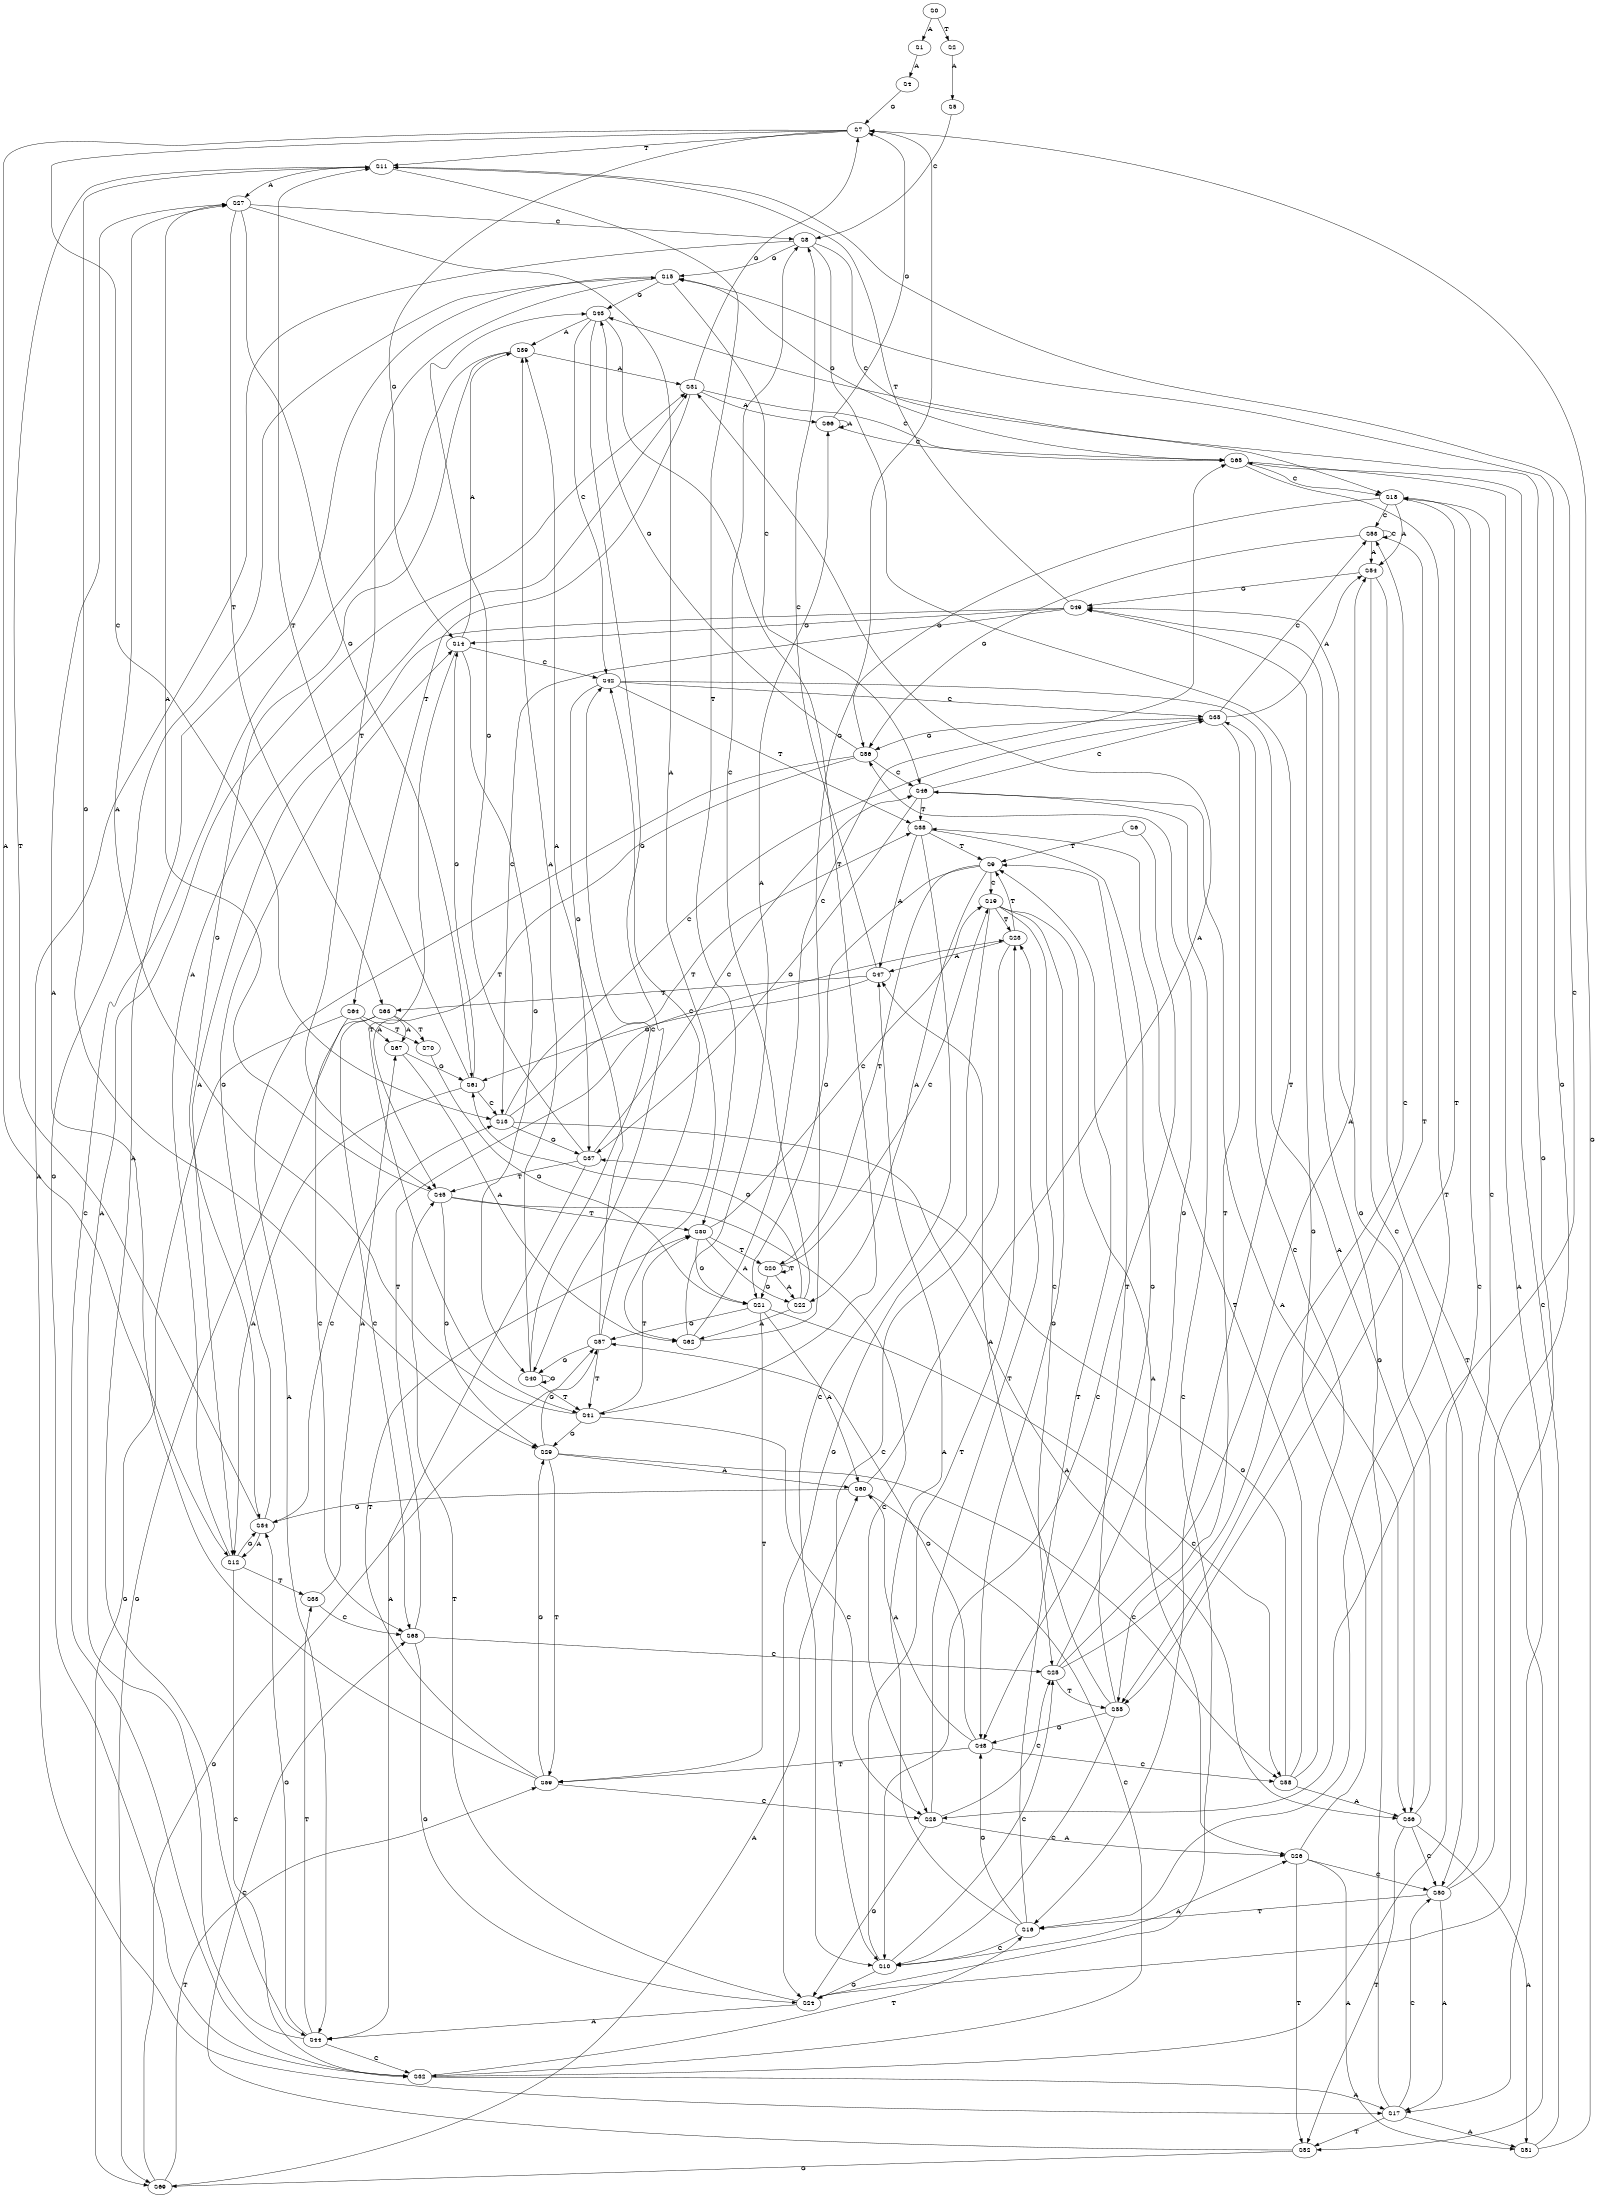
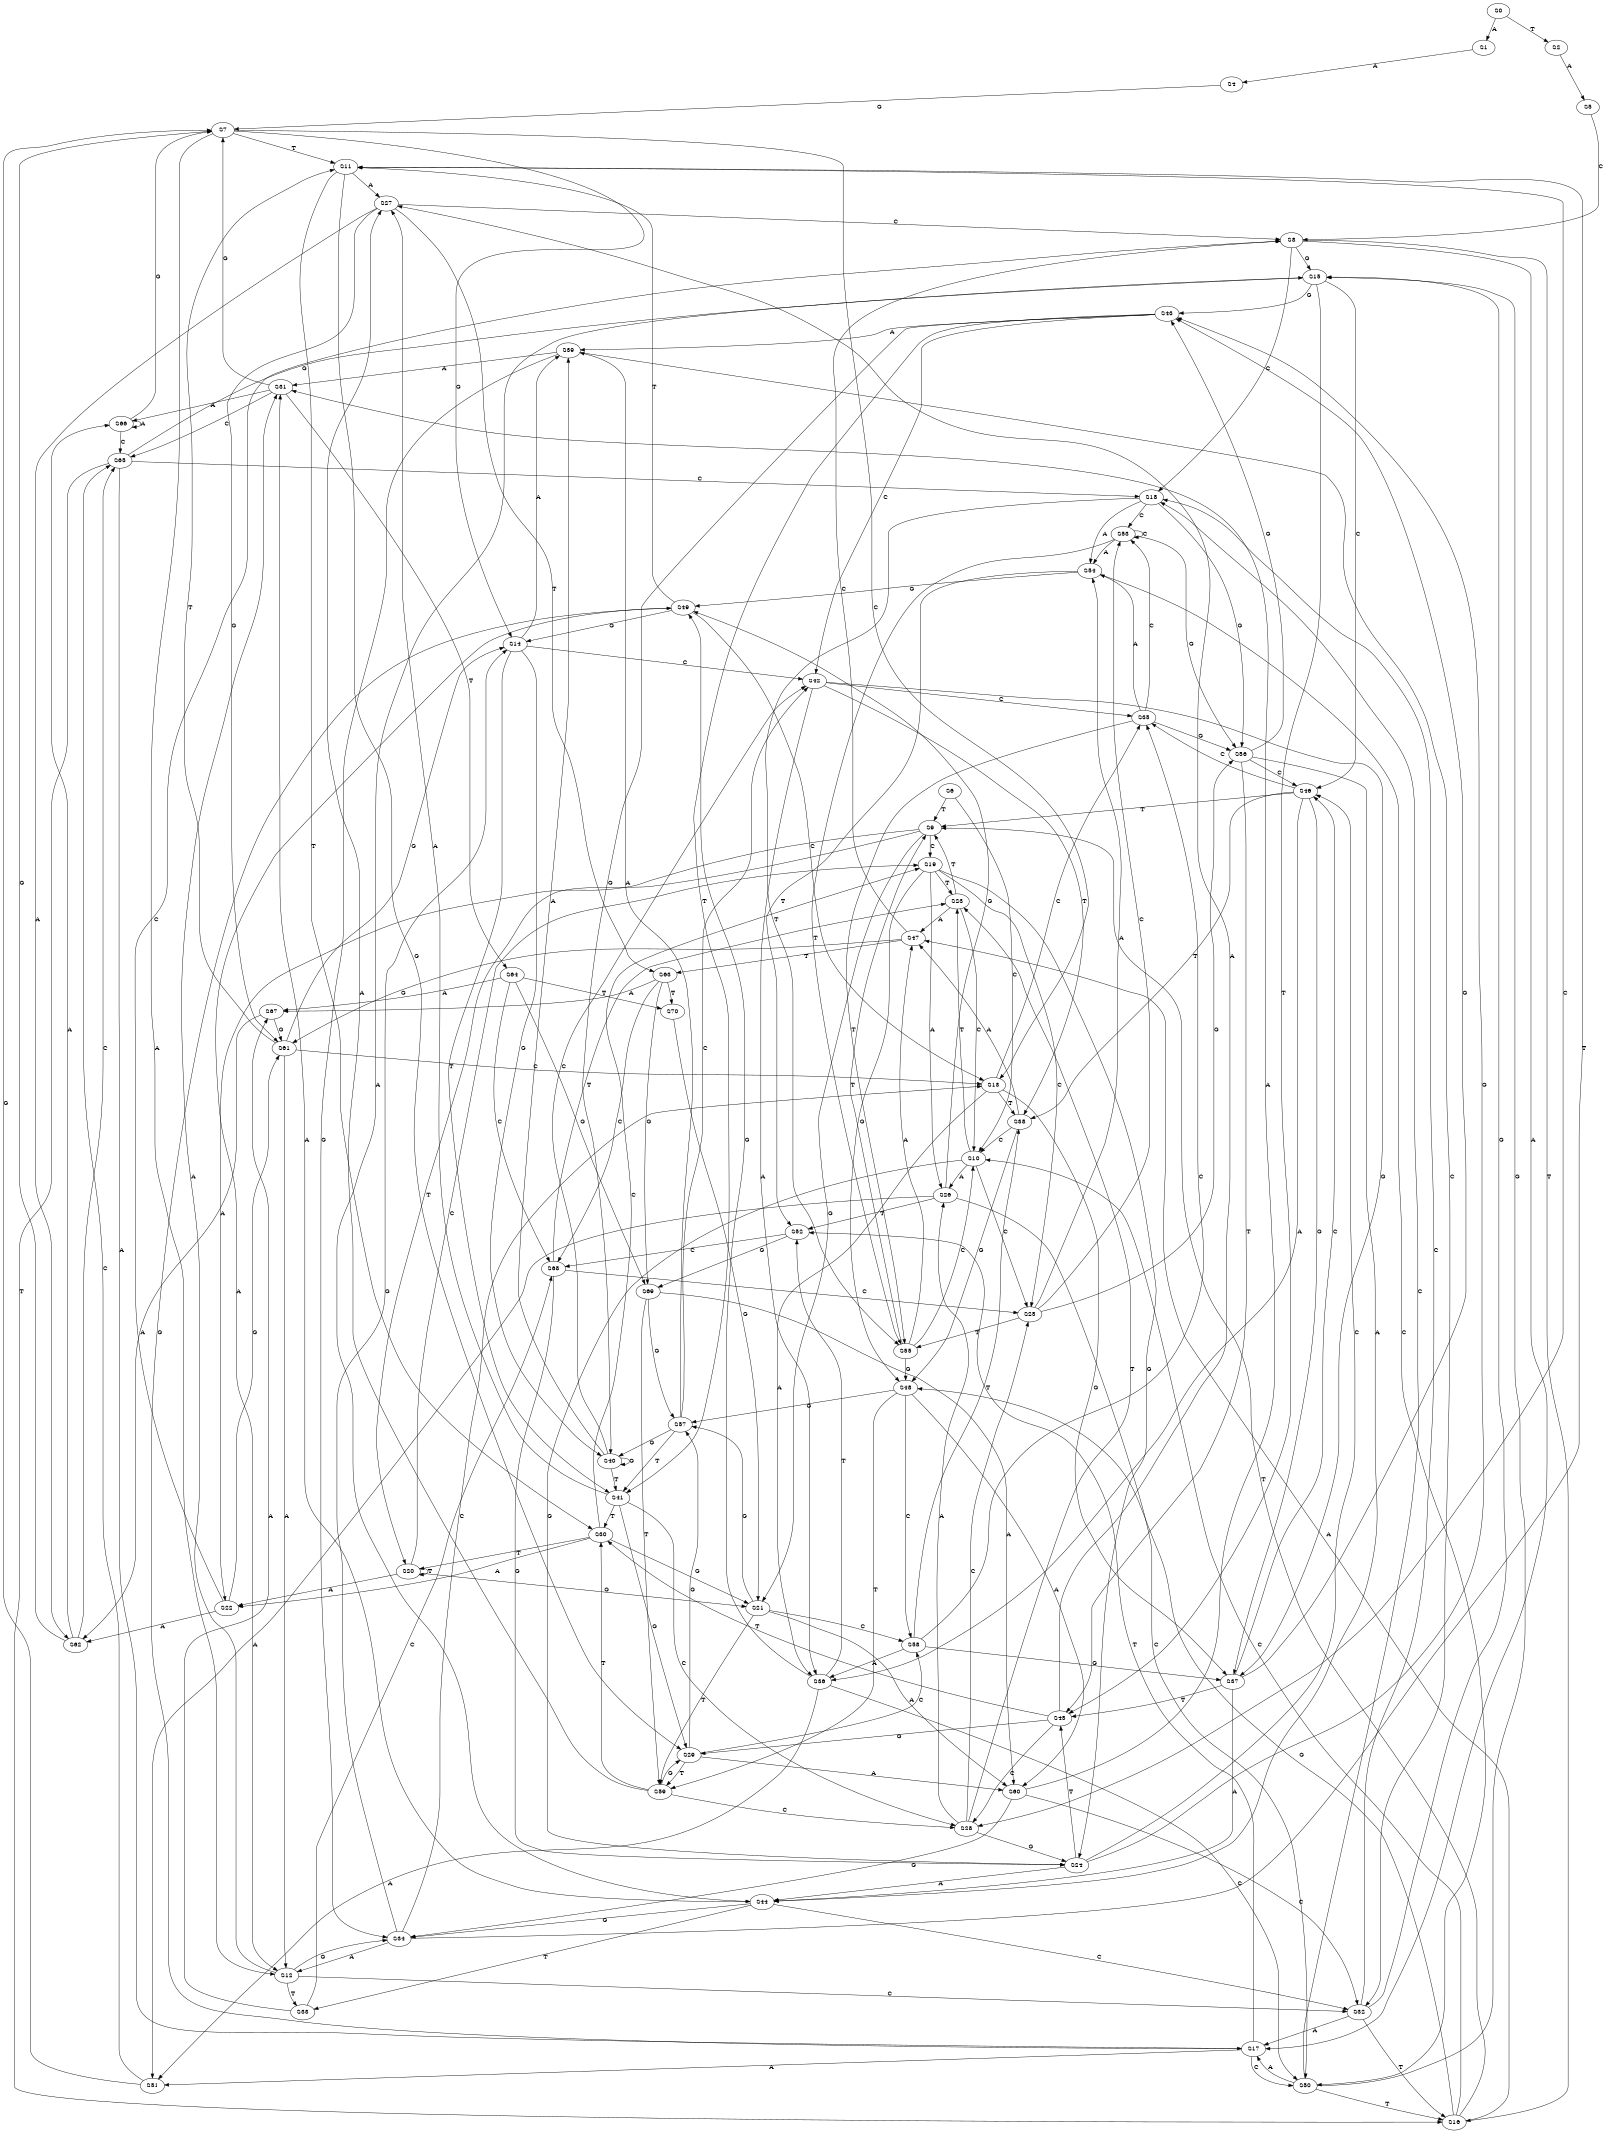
(954, 845) -> (1120, 809)
